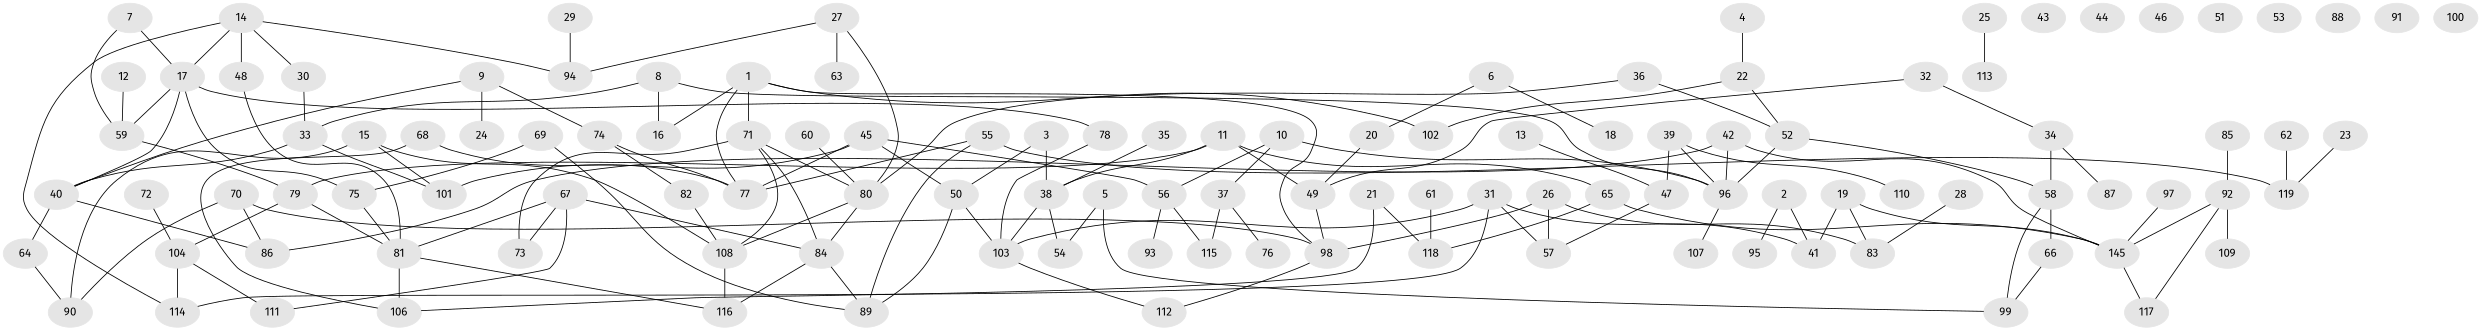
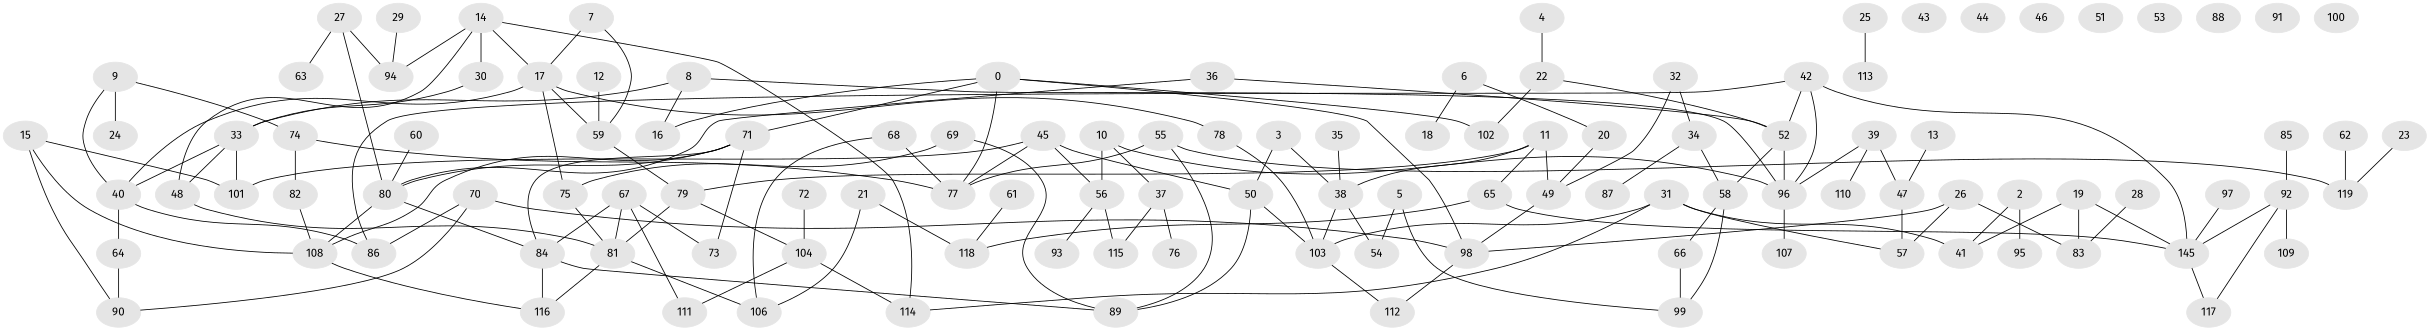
(749, 77) -> (998, 77)
none -> (1795, 106)
none -> (207, 165)
